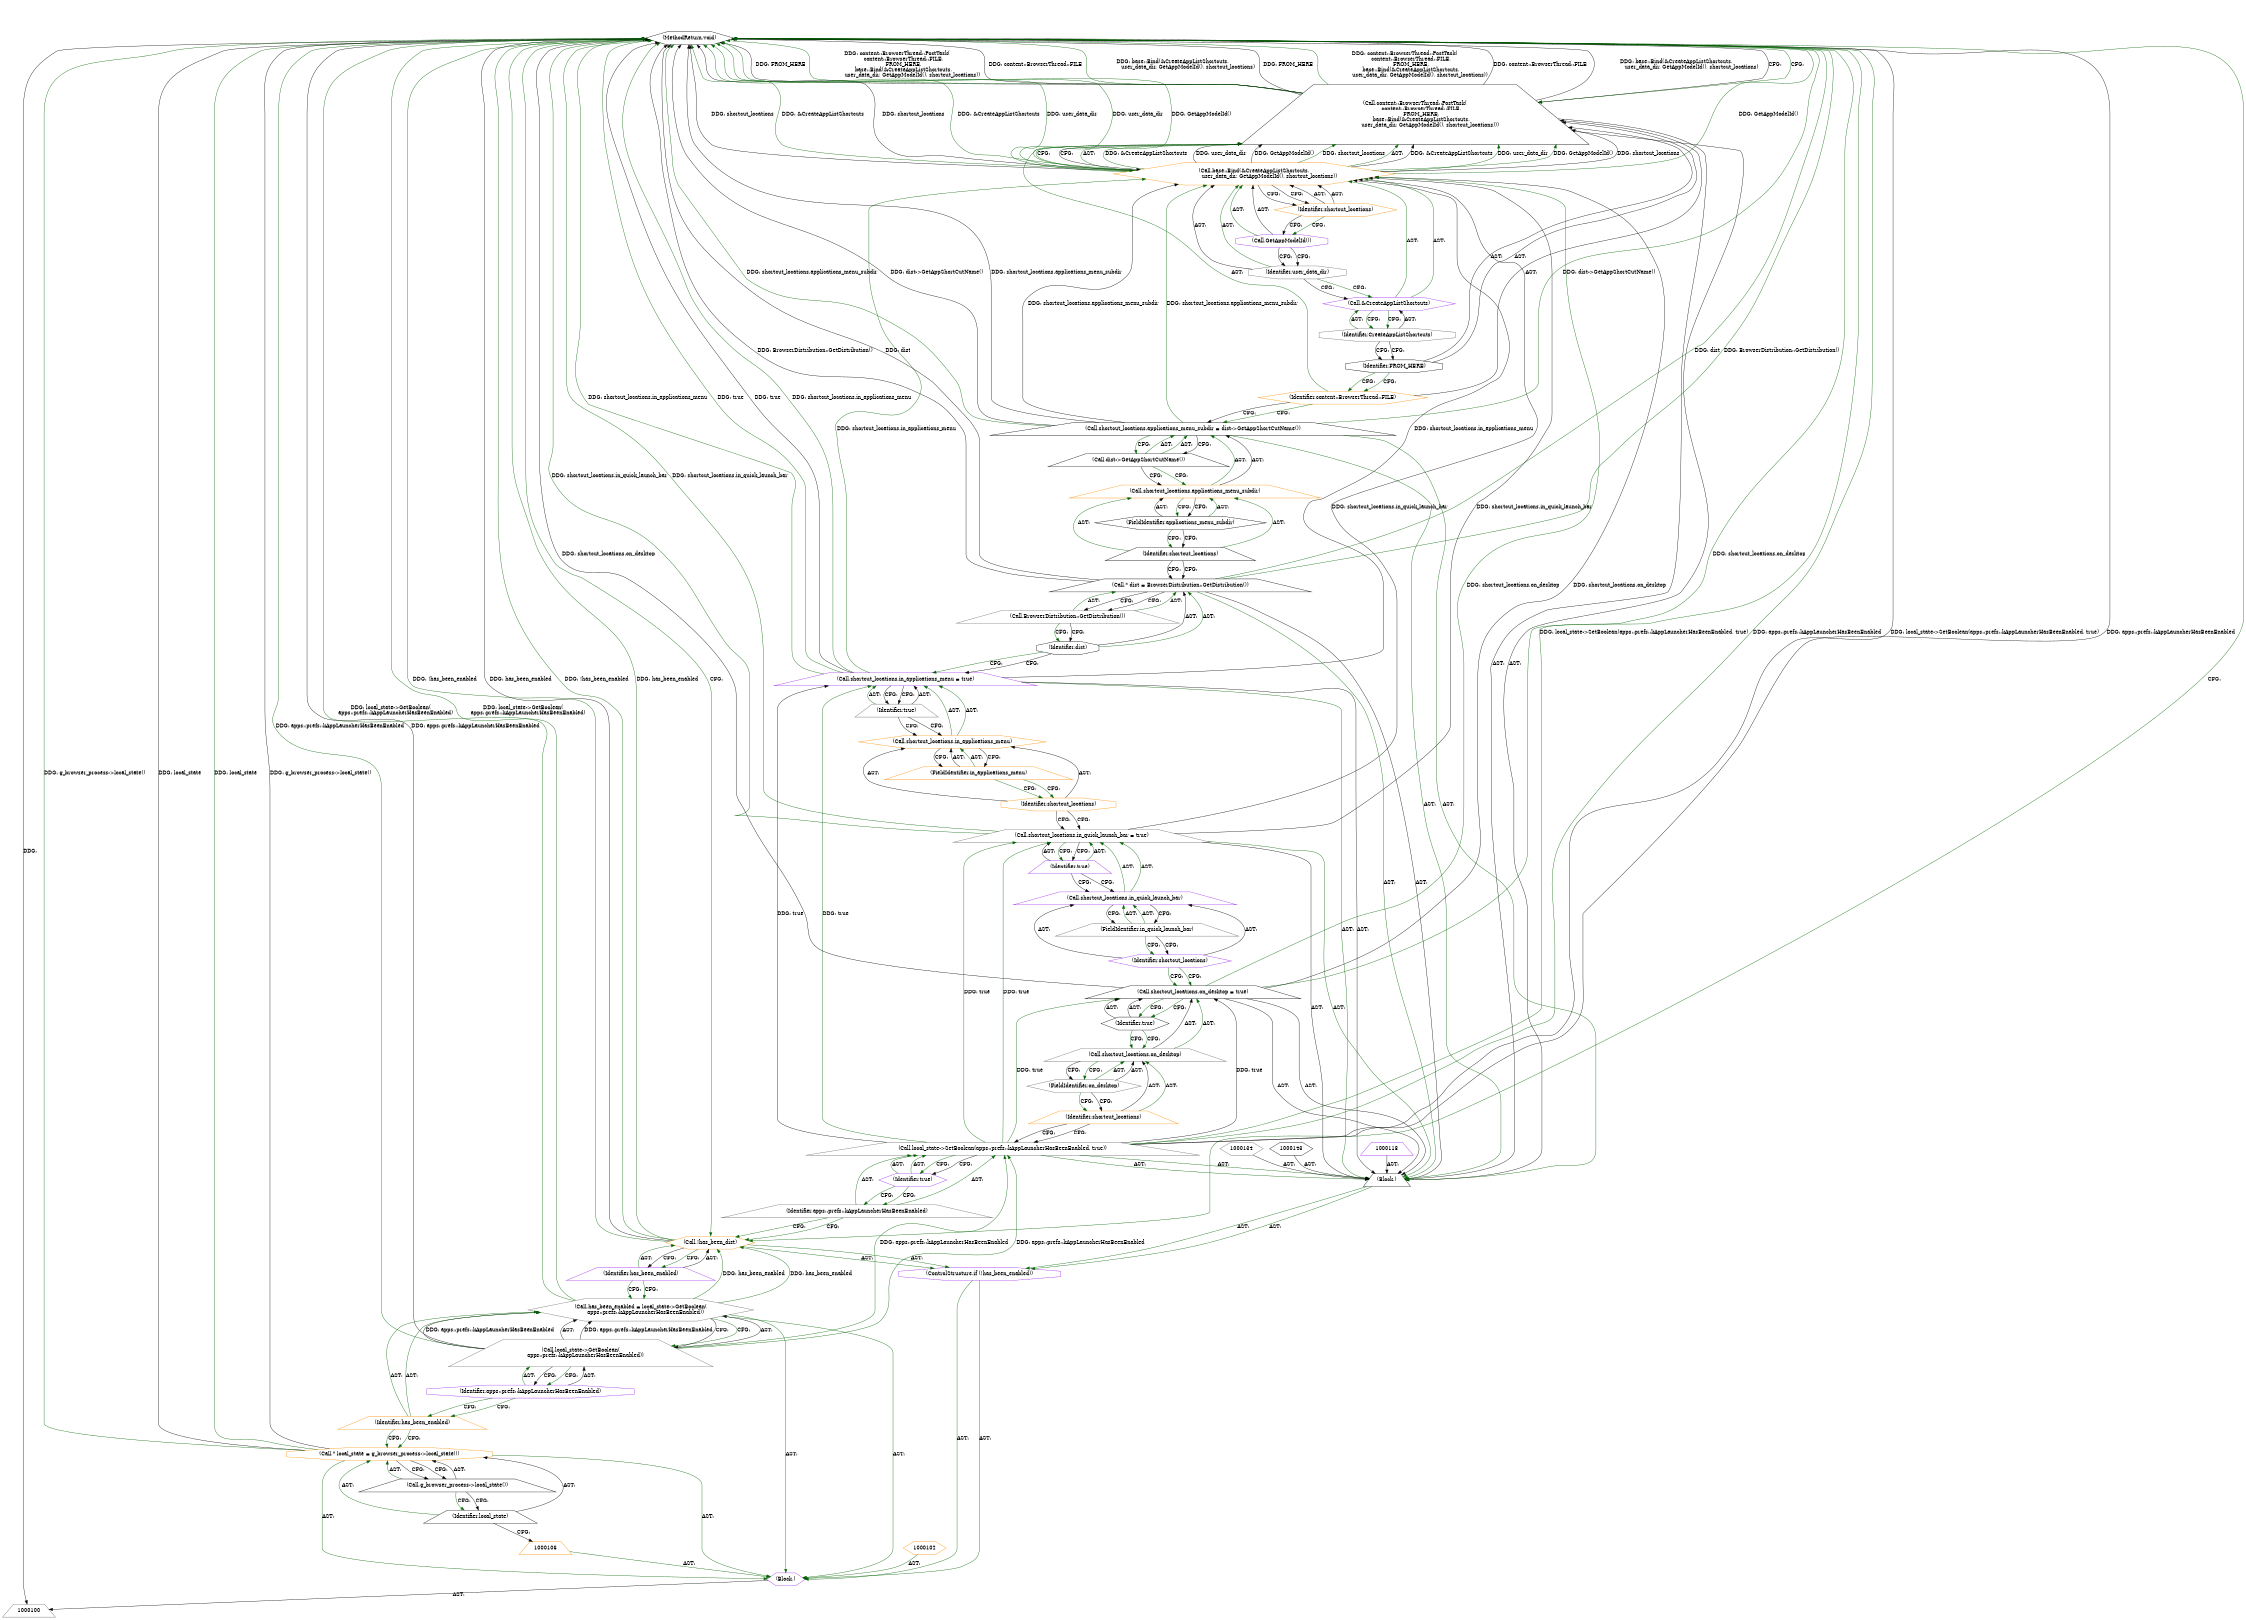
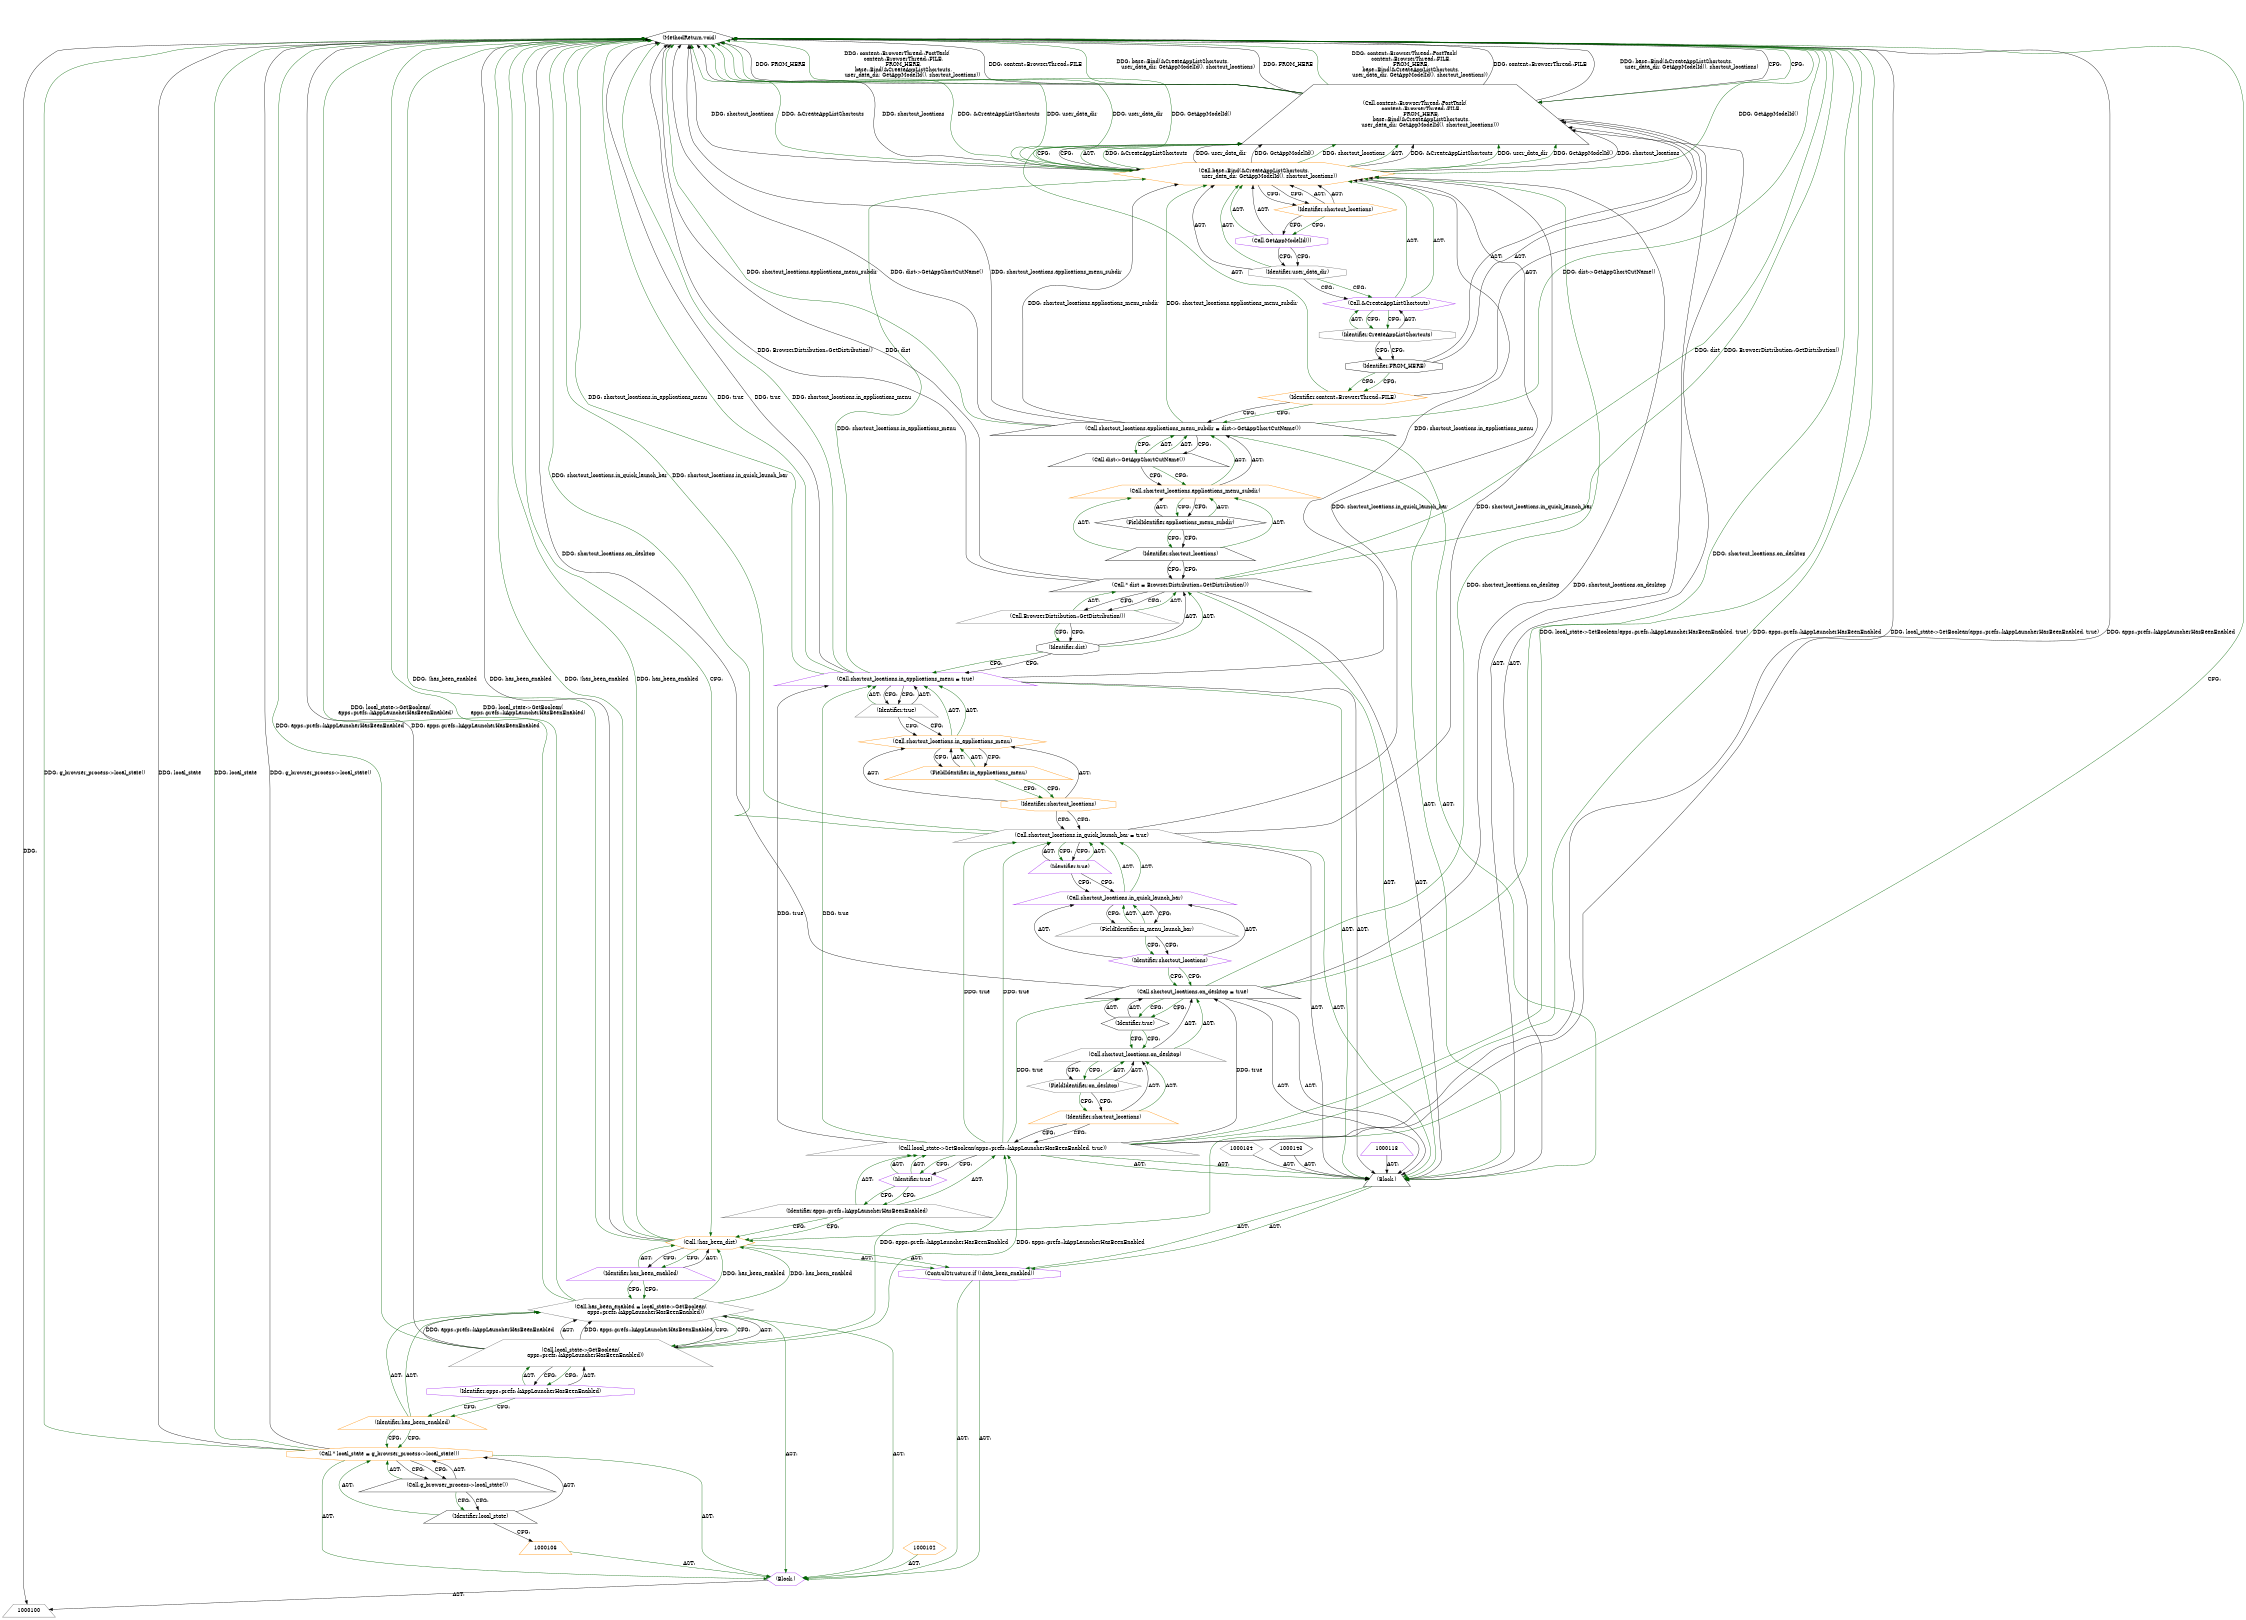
(1147, 930) -> (1147, 930)
(980, 1274) -> (980, 1274)
